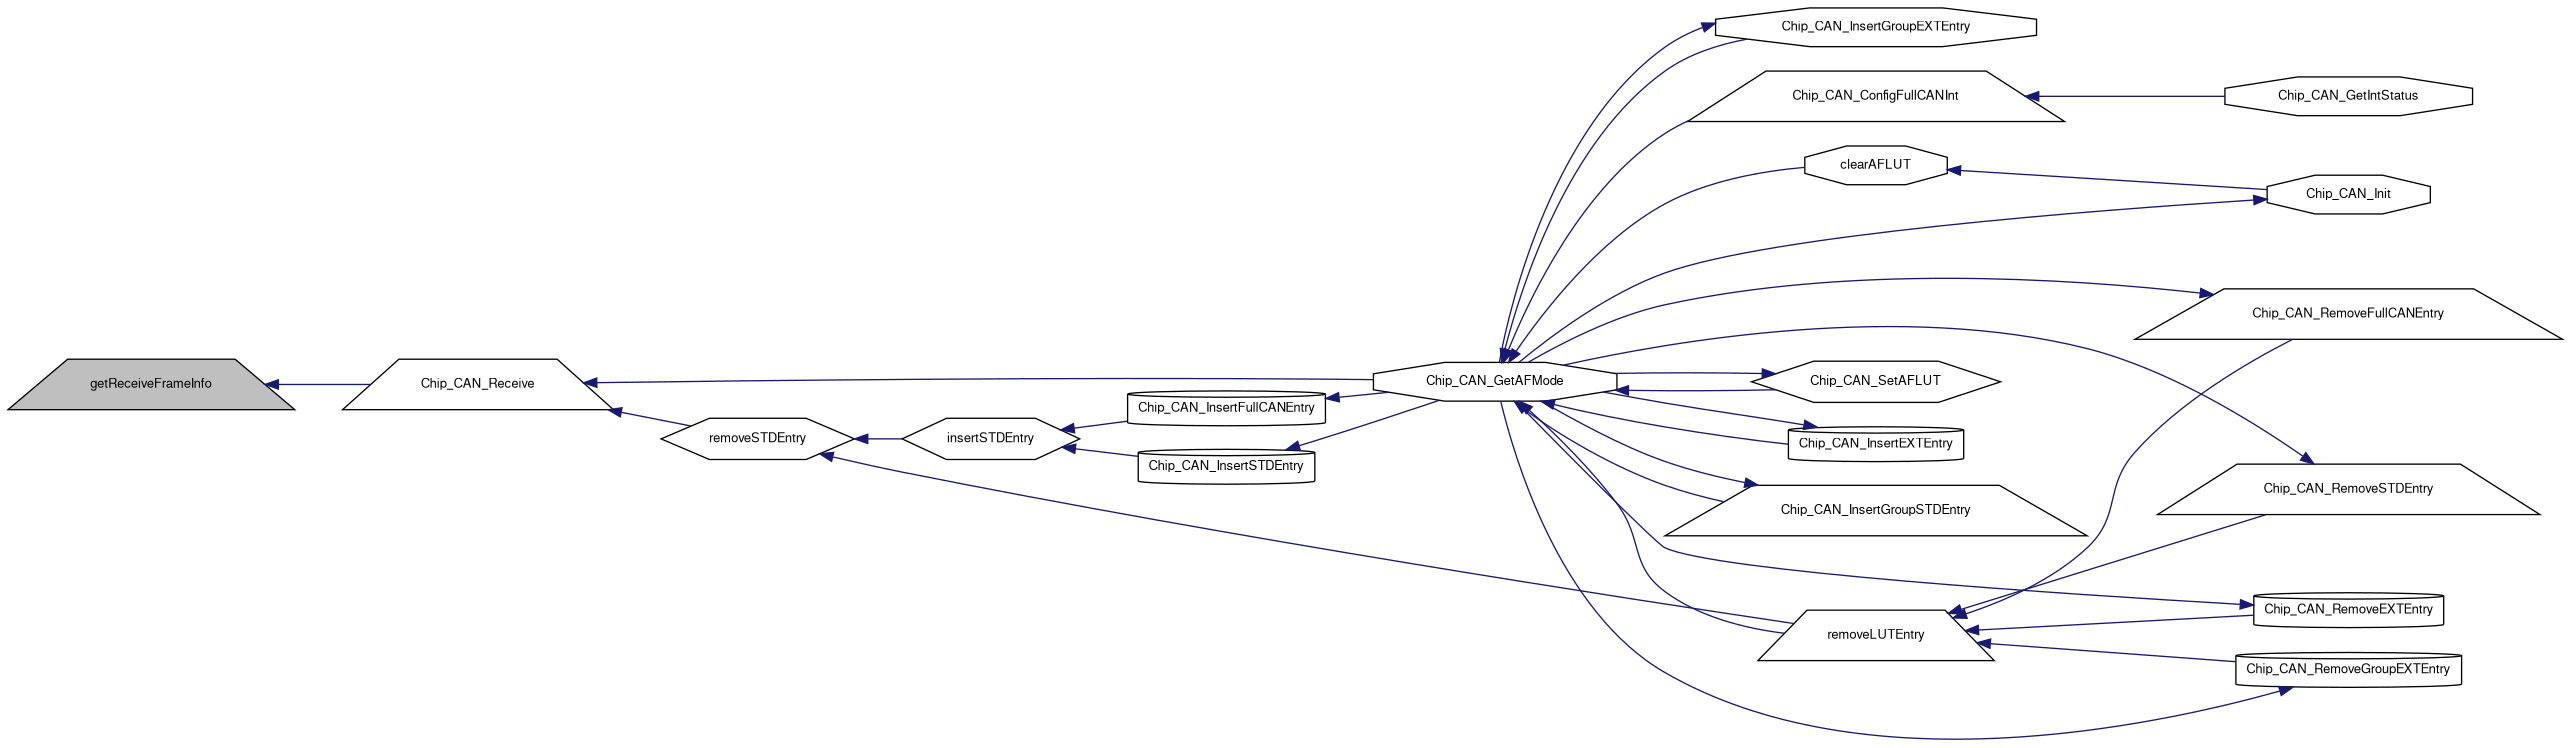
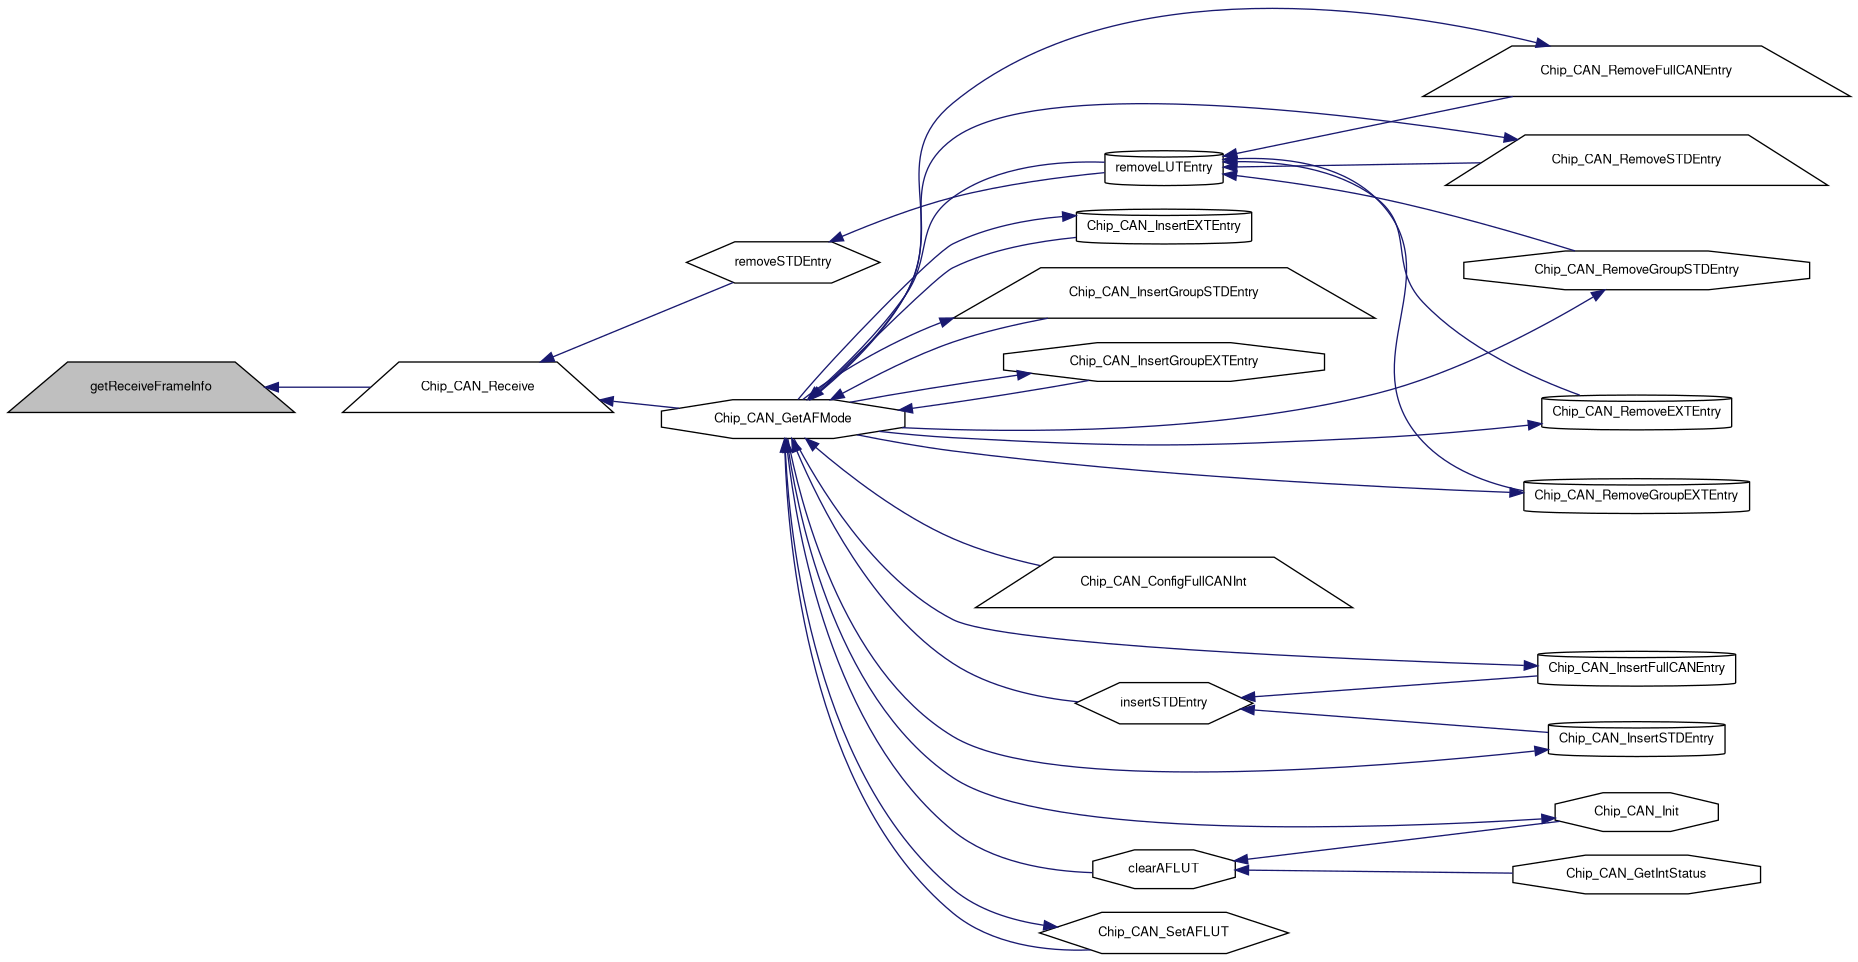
(2132, 96) -> (1381, 872)
none -> (1637, 270)
(885, 439) -> (902, 619)
(1876, 635) -> (1164, 168)
